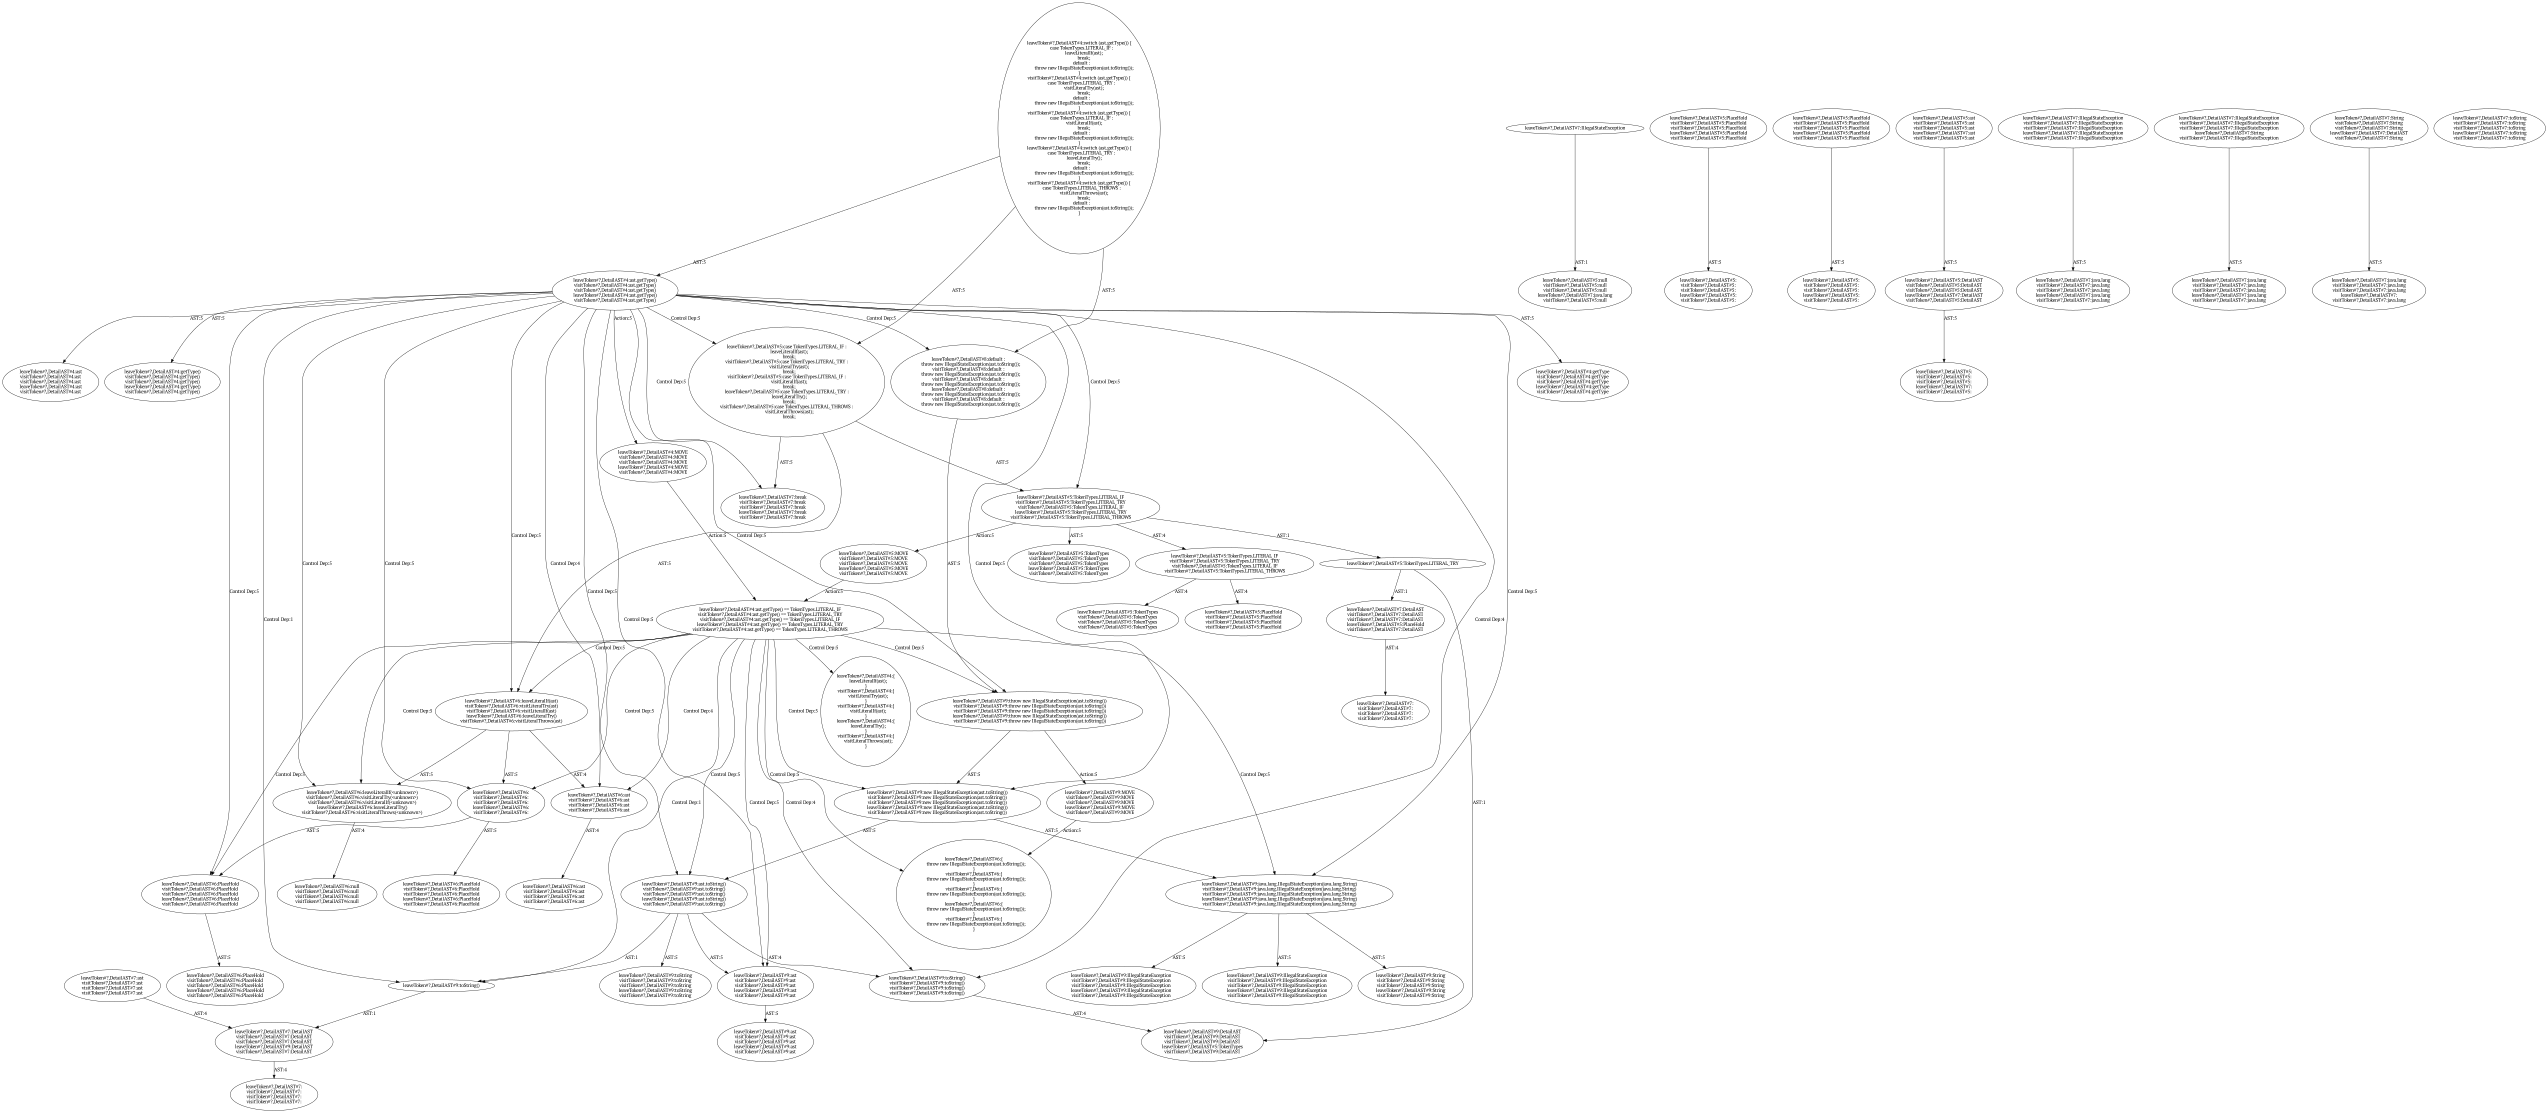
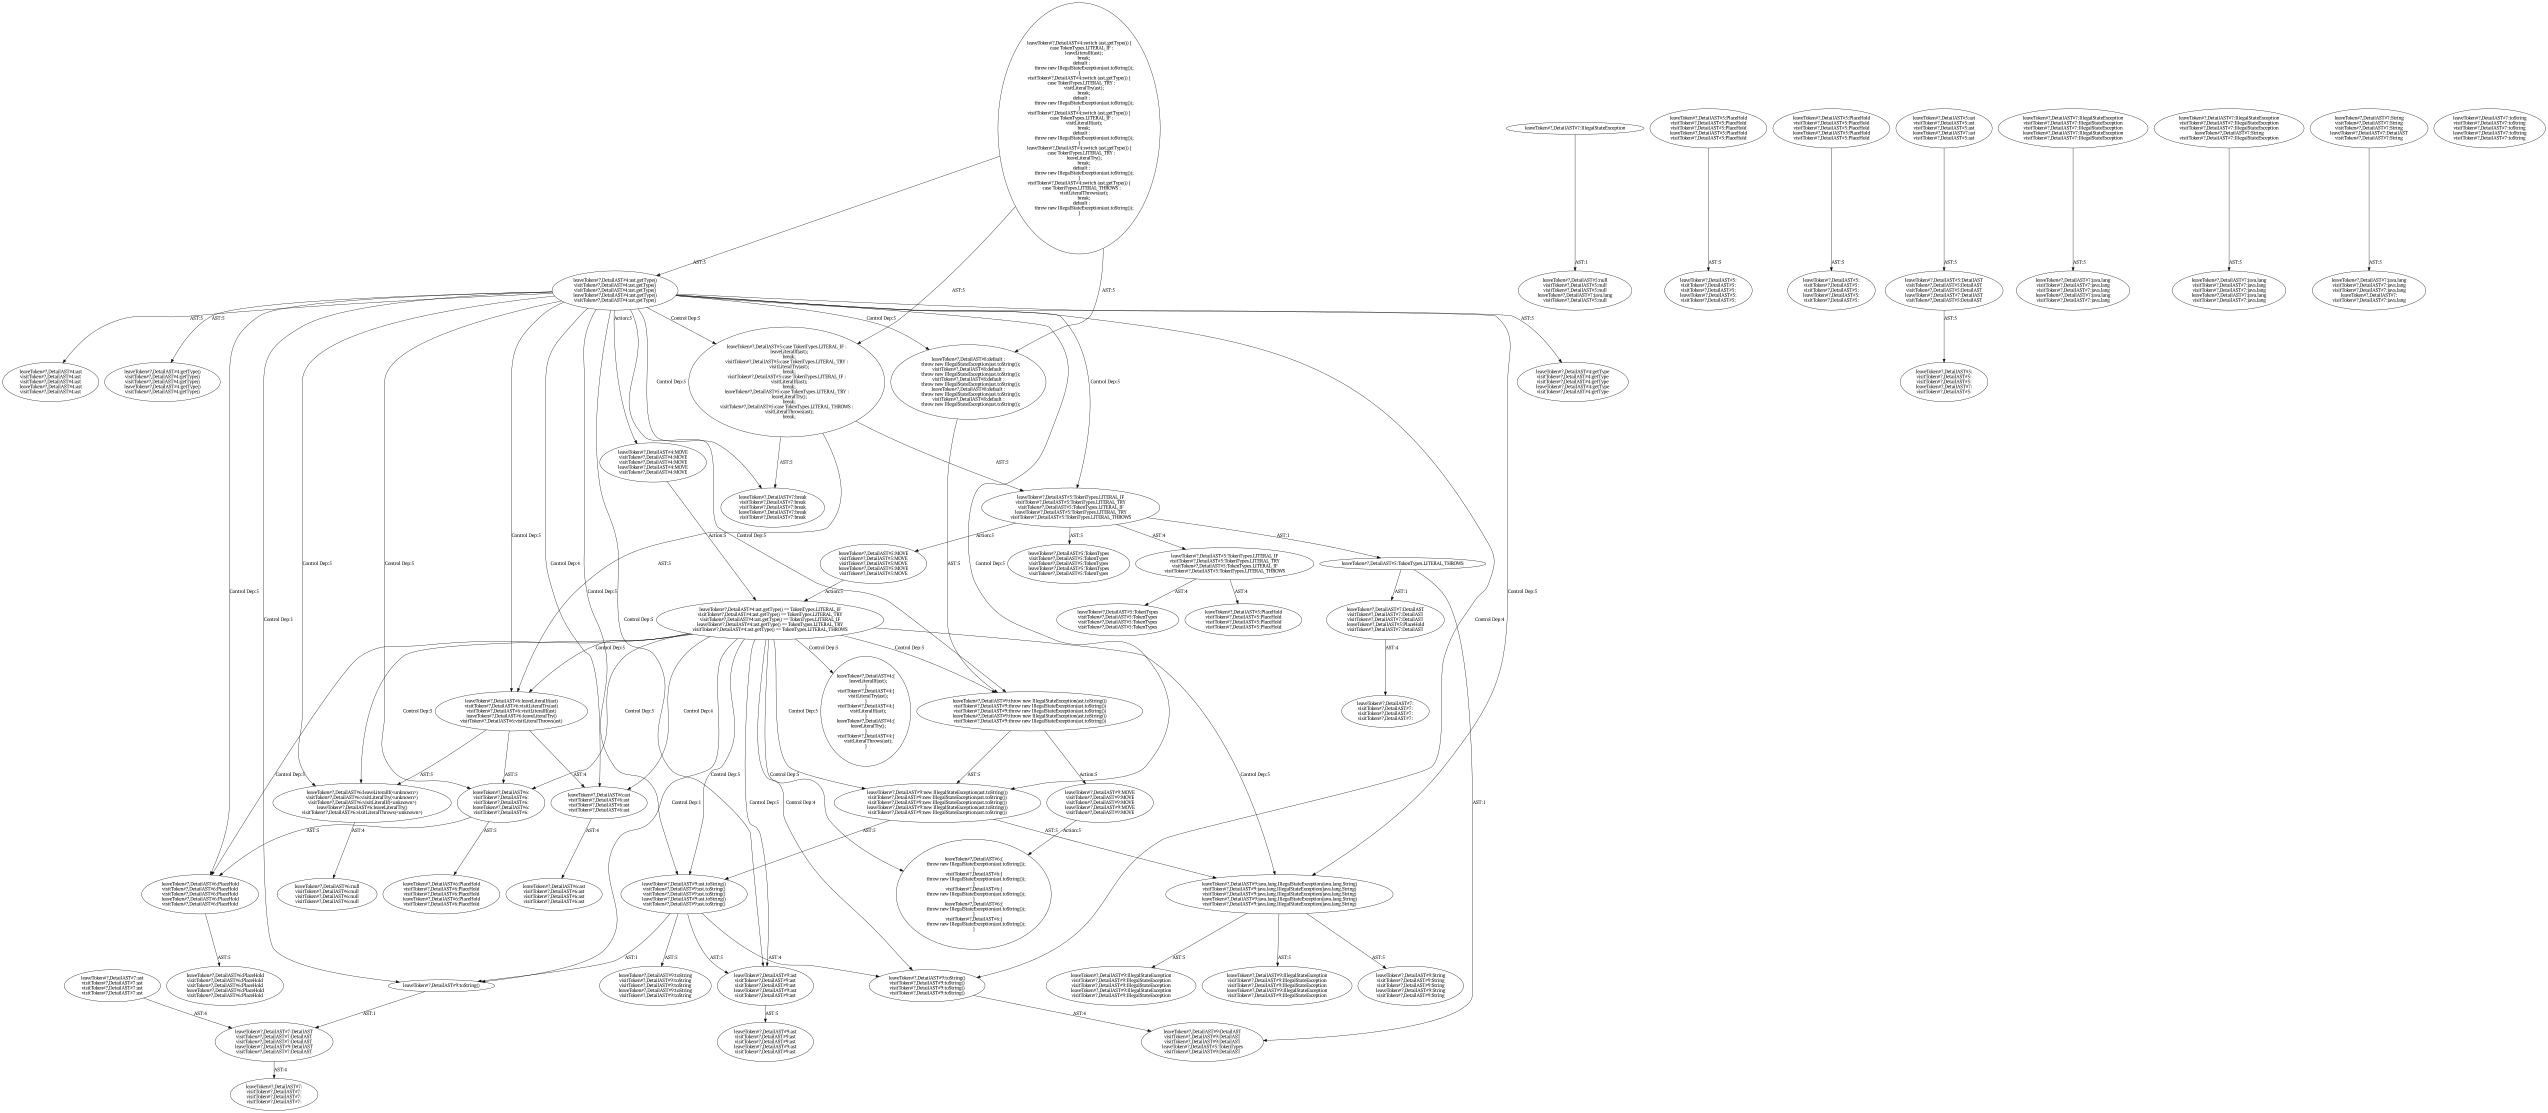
(1403, 564) -> (1403, 564)
